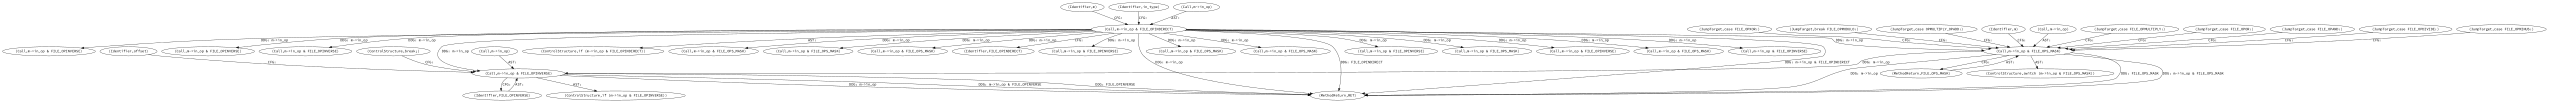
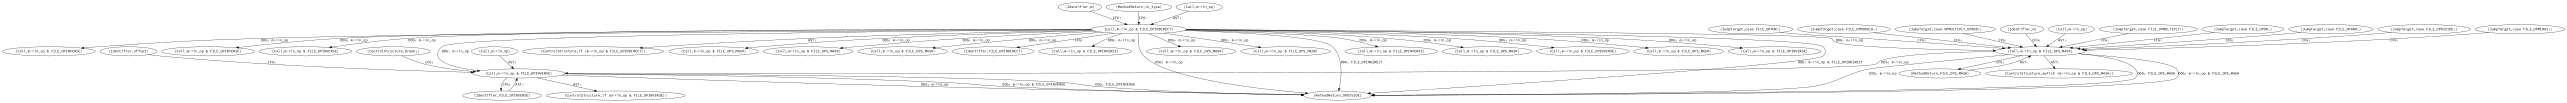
(1139, 7) -> (1139, 7)
(1824, 29) -> (1844, 29)
(1338, 96) -> (1338, 96)
